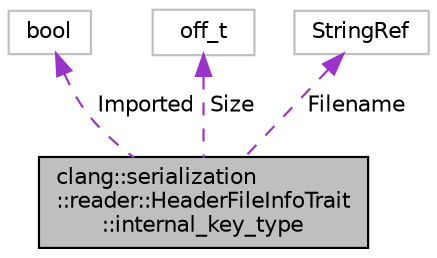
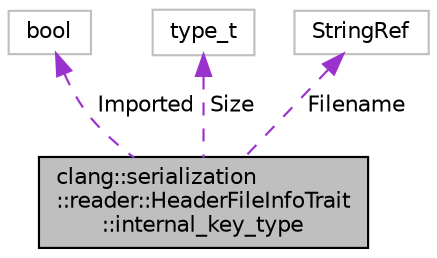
(204, 32) -> (204, 32)
